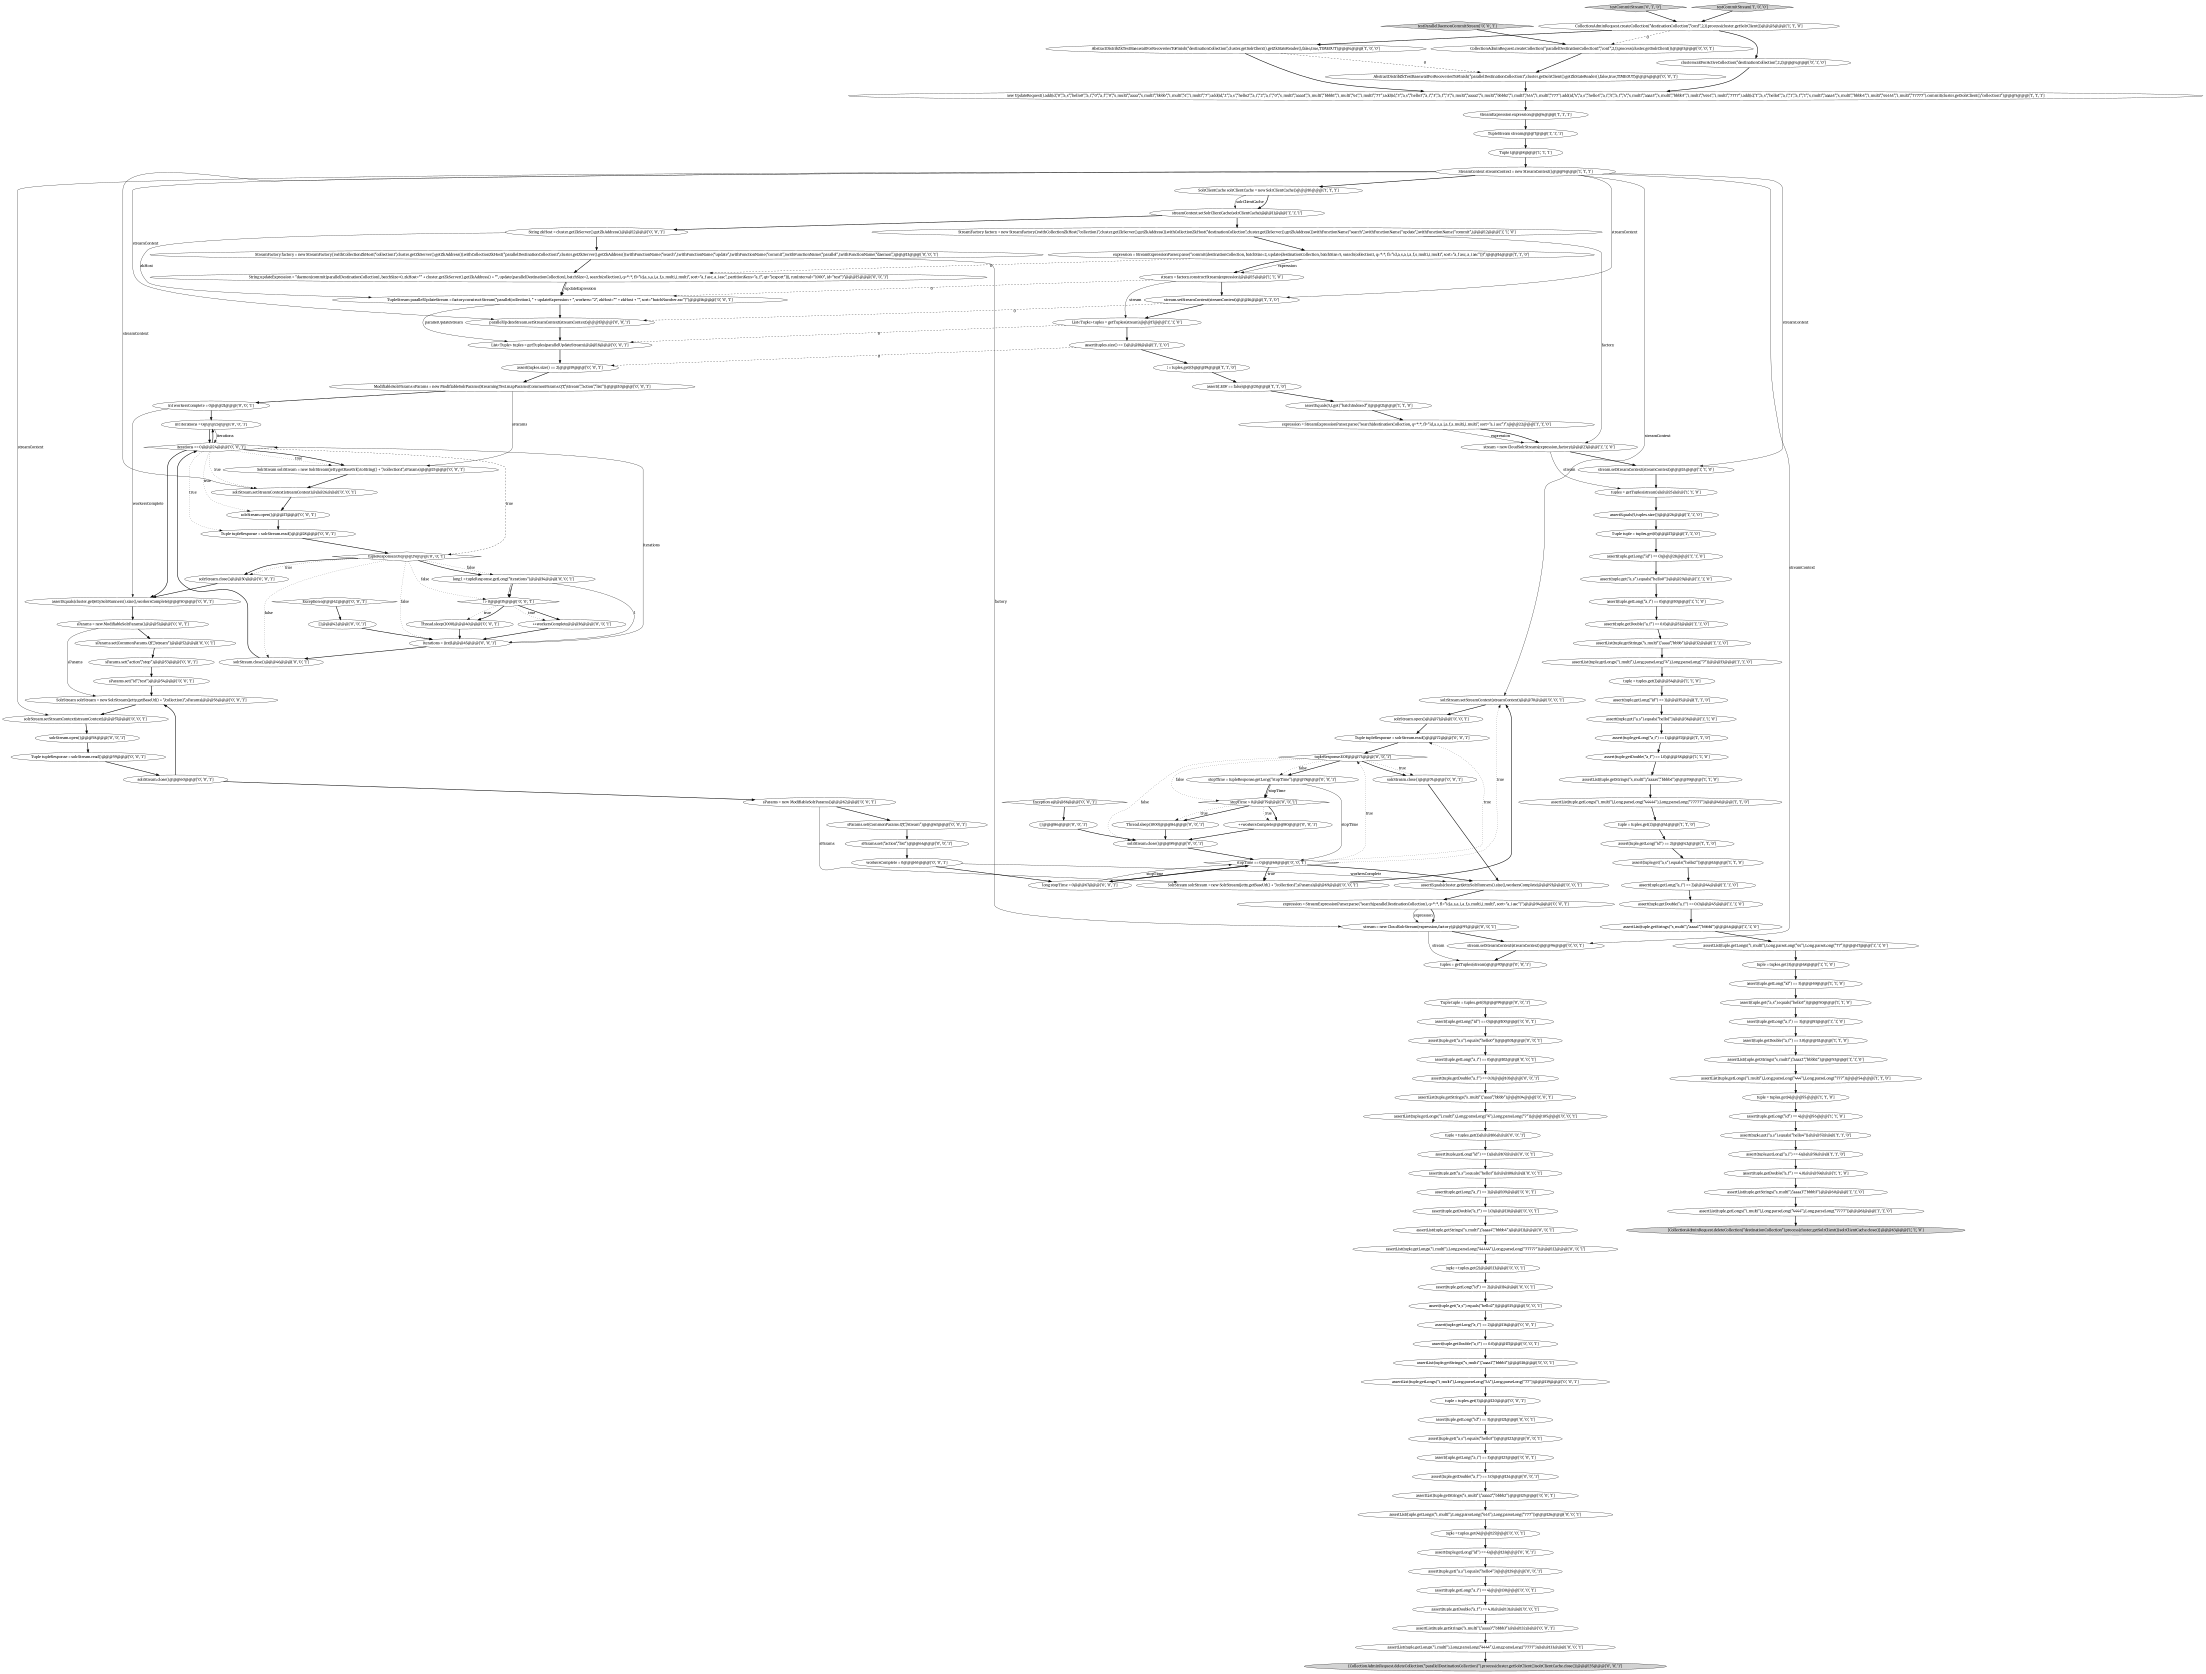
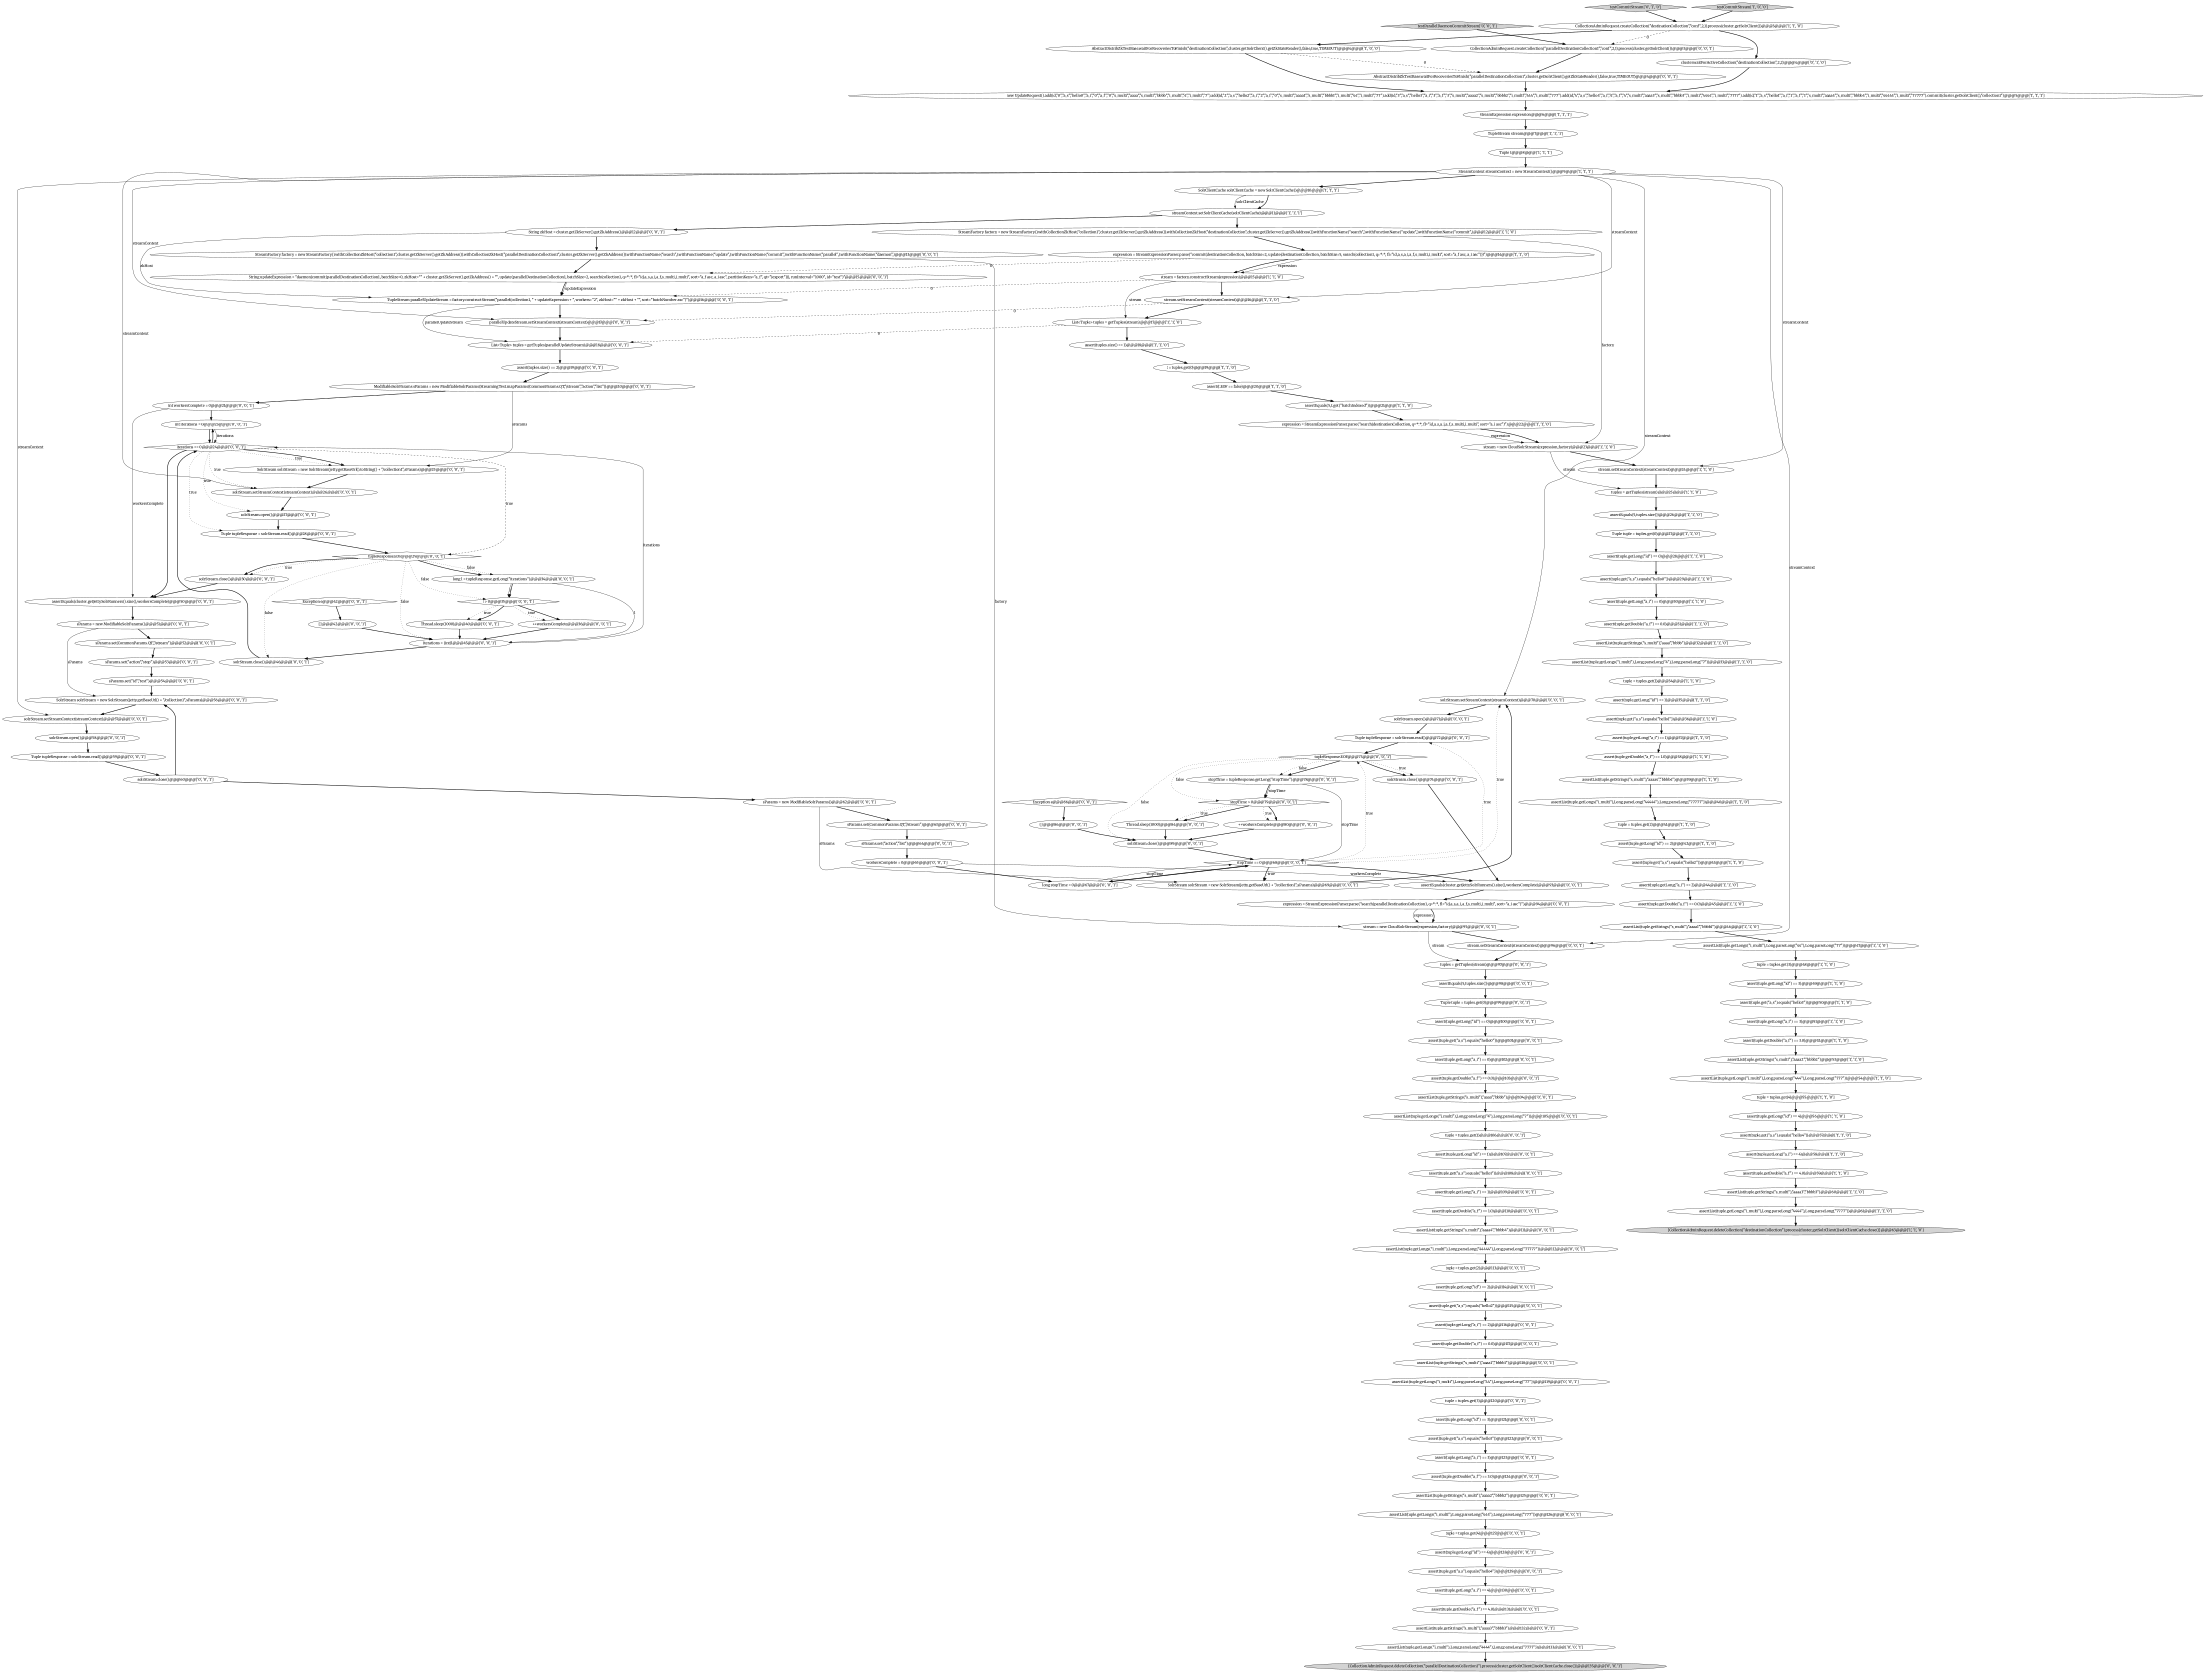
(845, 356) -> none
none -> (1485, 984)
